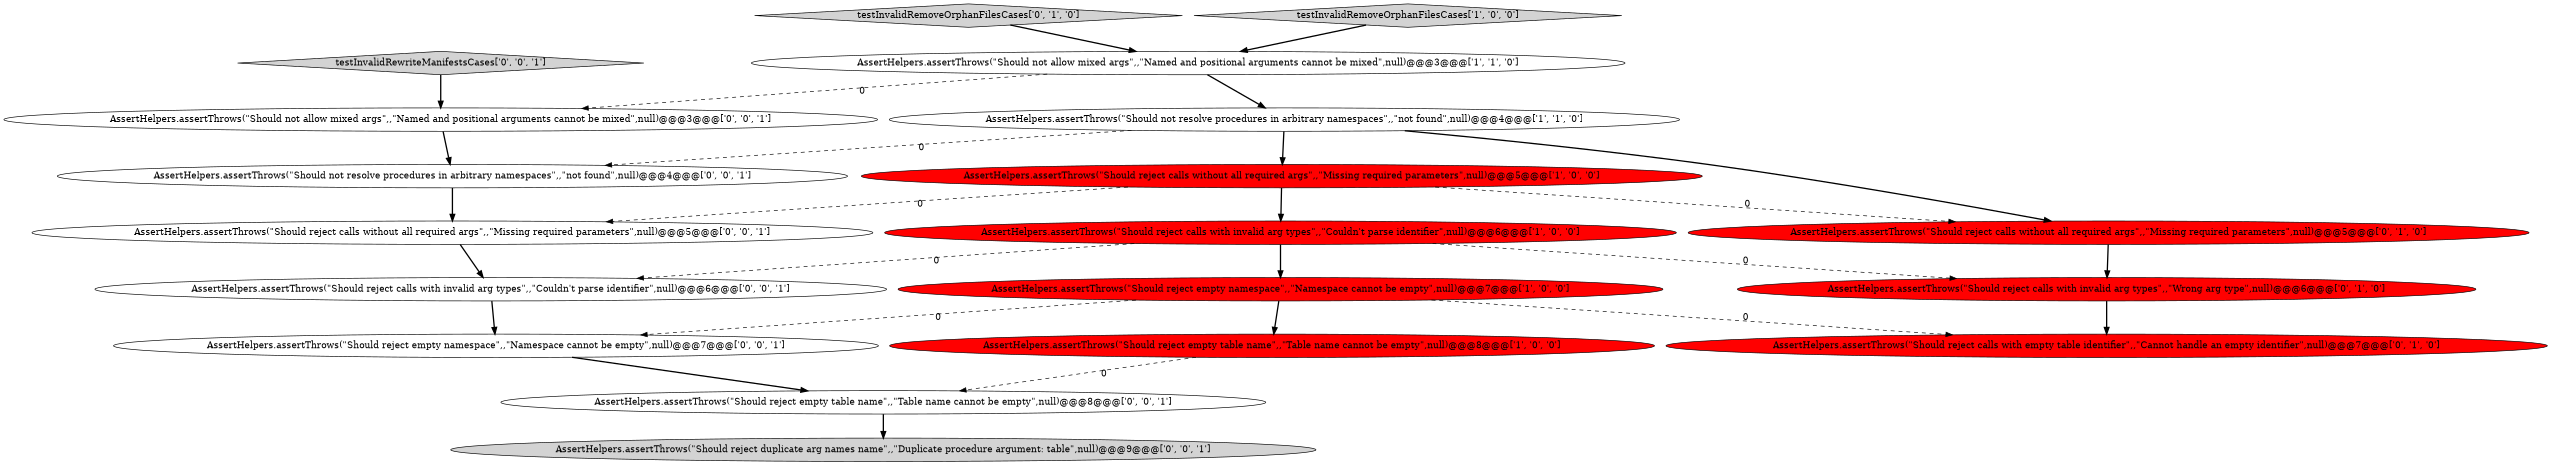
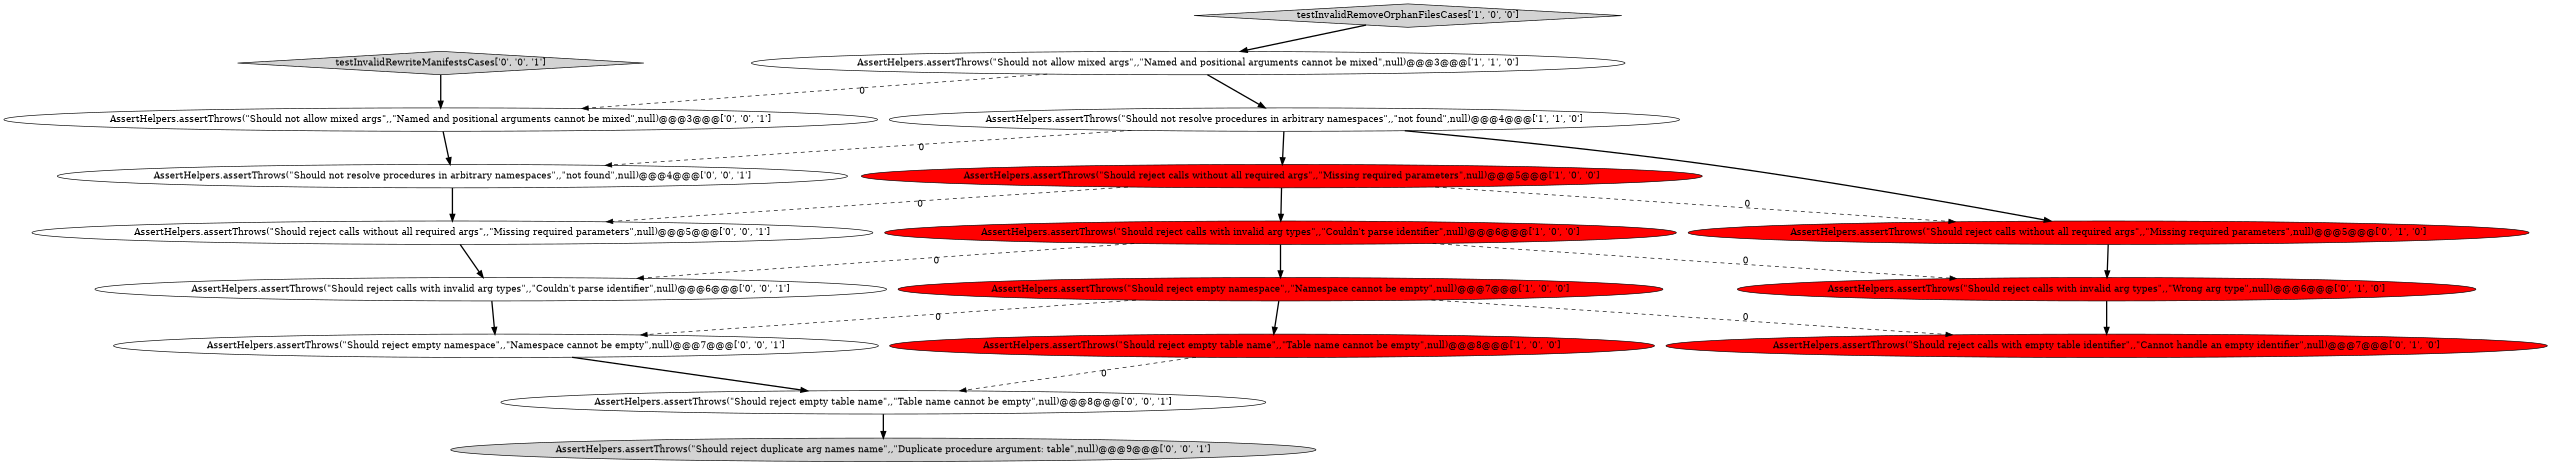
(968, 16) -> none
